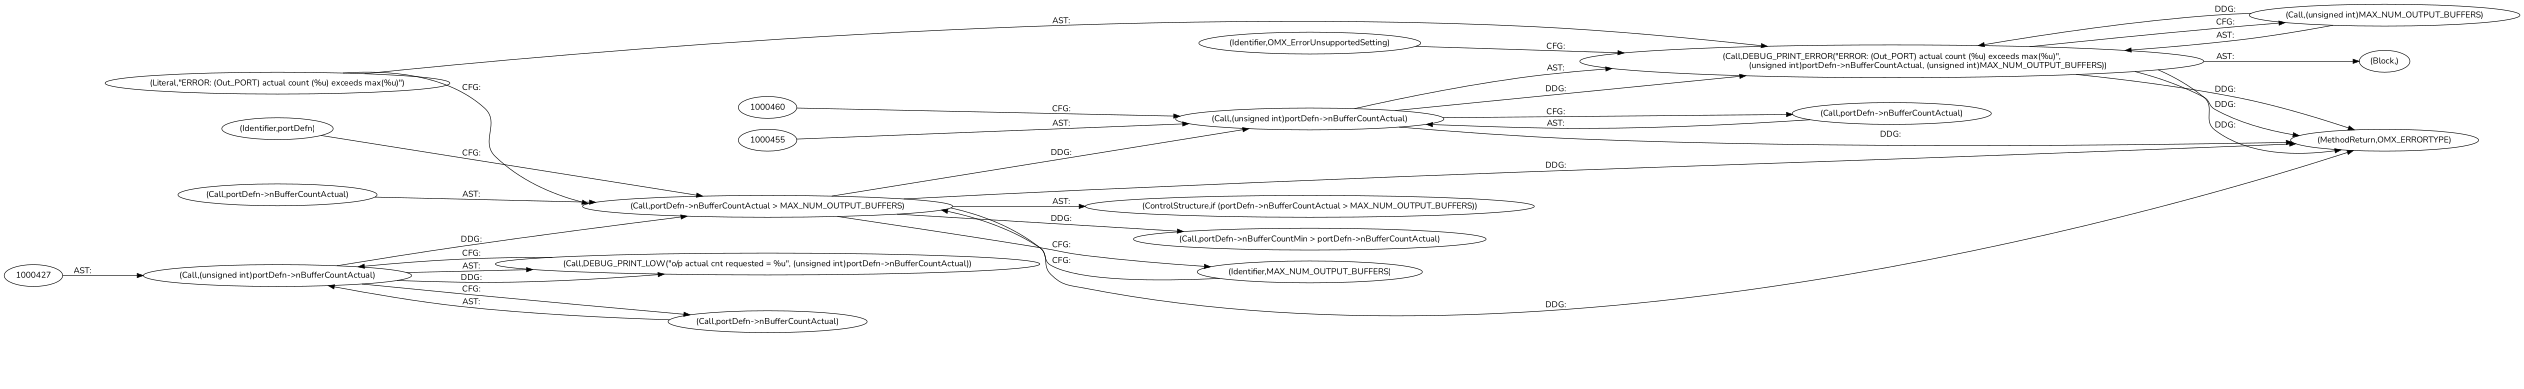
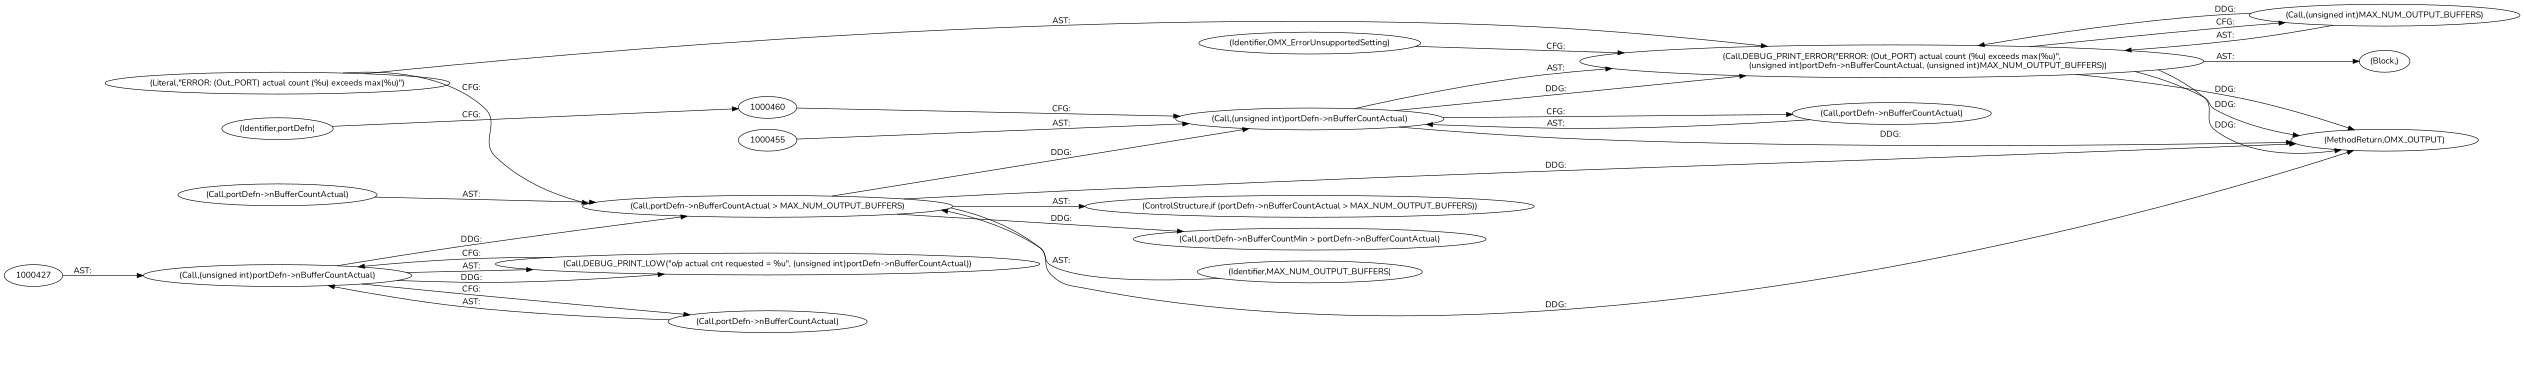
(2385, 140) -> (2385, 140)
(518, 167) -> (532, 118)
(1020, 245) -> none
(1063, 261) -> (1063, 261)
